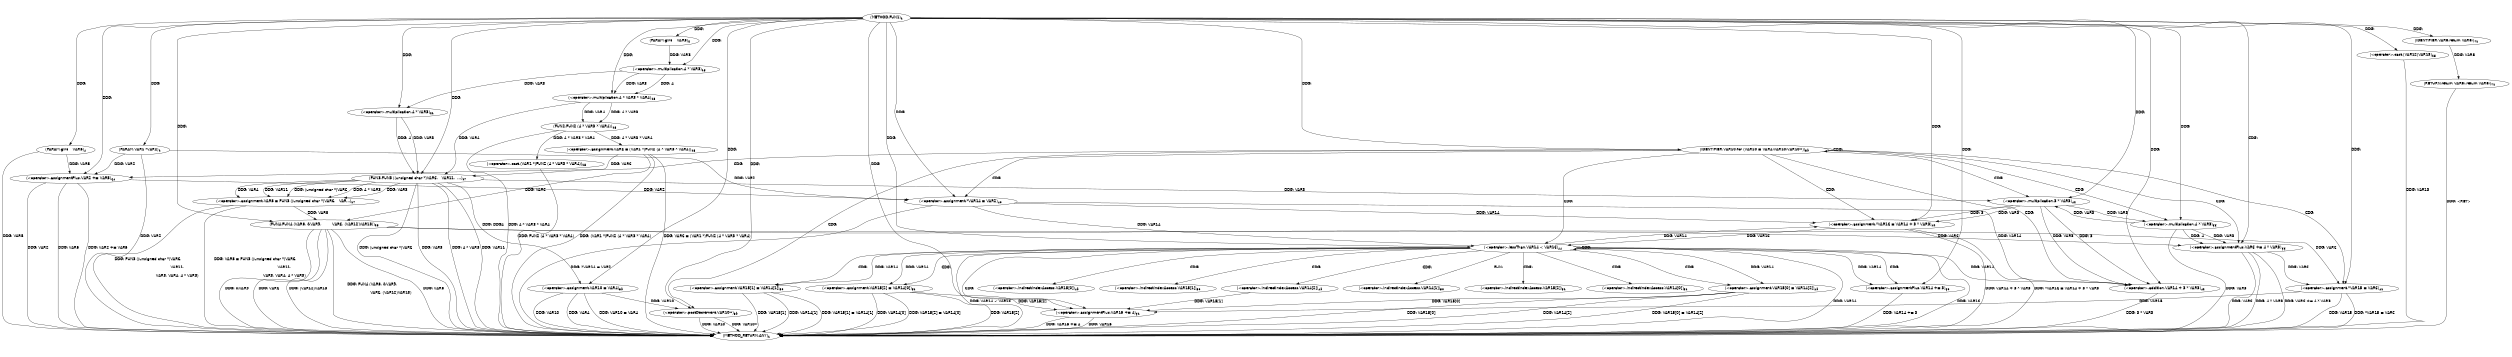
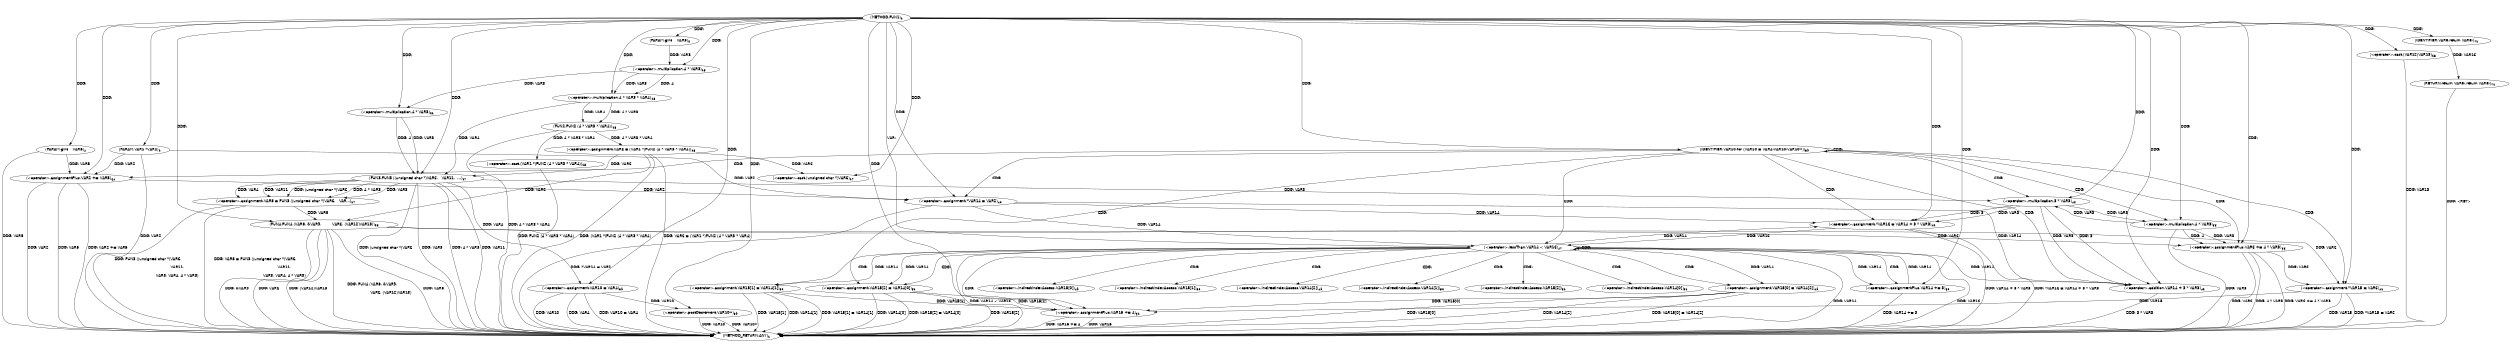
(2465, 55) -> (2465, 55)
(892, 138) -> (892, 138)
(1143, 153) -> (1275, 188)
none -> (813, 179)
(493, 225) -> (493, 225)
(1560, 247) -> (1560, 247)
none -> (1754, 251)
(1499, 268) -> (1499, 268)
(1190, 301) -> (913, 302)
